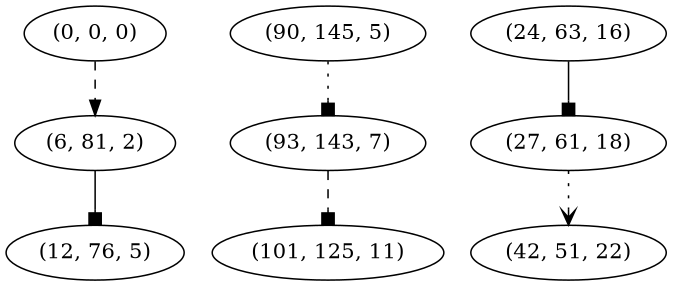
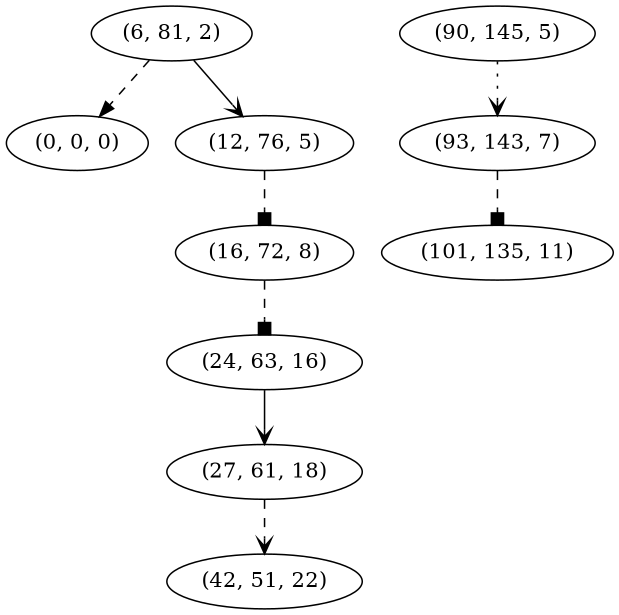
(95, 81) -> (130, 82)
(328, 81) -> (497, 81)
(569, 81) -> (265, 410)
(95, 190) -> (213, 82)
(569, 190) -> (265, 519)
none -> (265, 253)
(328, 253) -> (497, 253)
